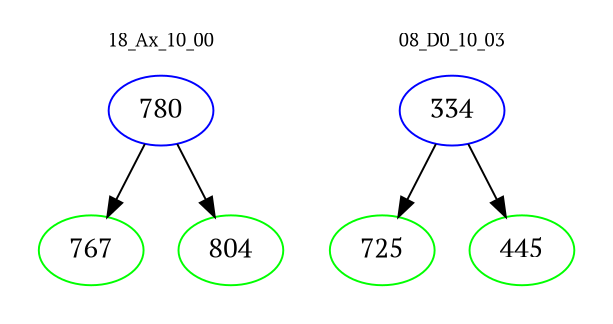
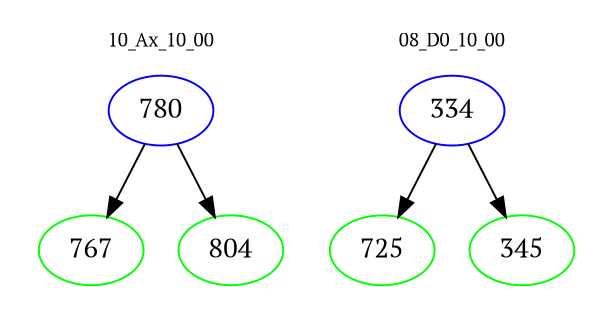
(161, 42) -> (161, 42)
(452, 42) -> (452, 42)
(522, 250) -> (522, 250)
